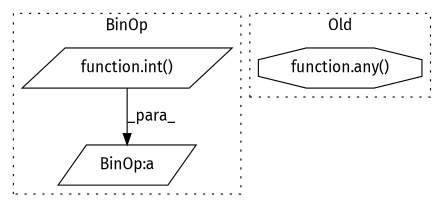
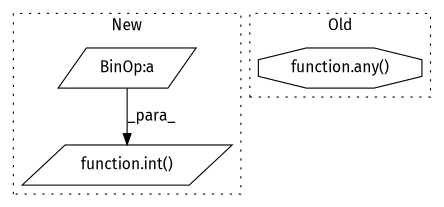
(127, 26) -> (127, 26)
(127, 111) -> (127, 111)
